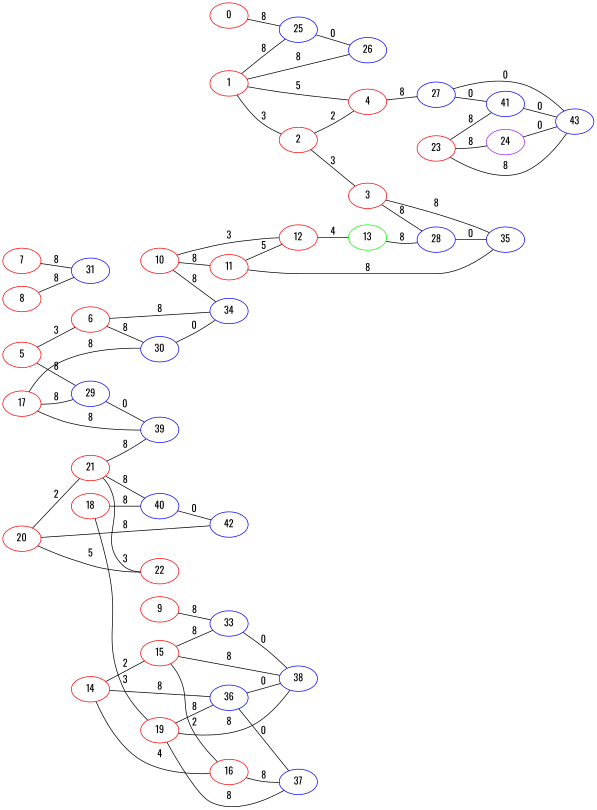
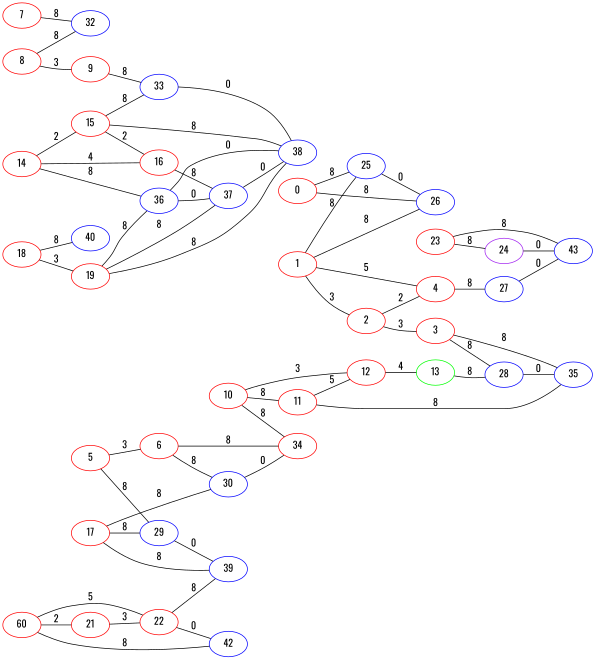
none -> (56, 69)
(505, 104) -> none
none -> (264, 175)
none -> (366, 197)
(90, 271) -> (90, 23)
(229, 311) -> (298, 446)
(127, 451) -> (194, 596)
(125, 487) -> none
(194, 515) -> (194, 633)
(22, 539) -> (22, 625)
